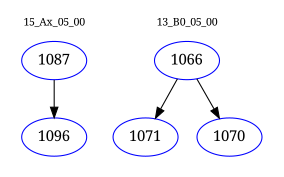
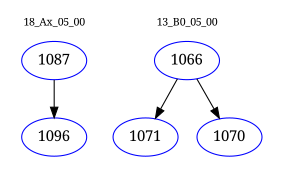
(54, 23) -> (54, 23)
